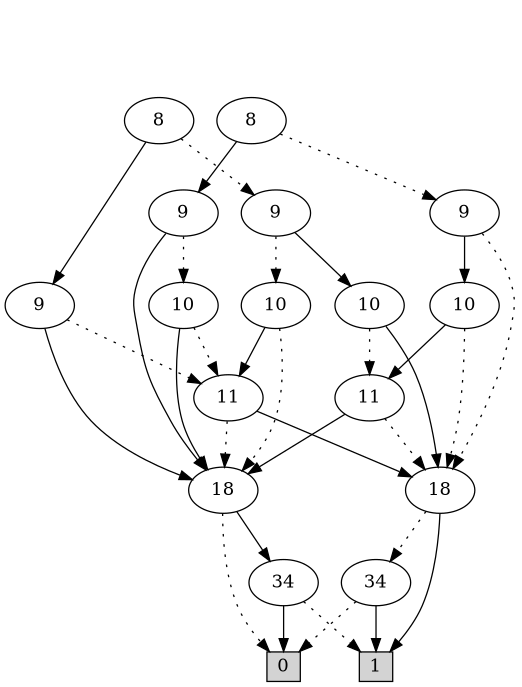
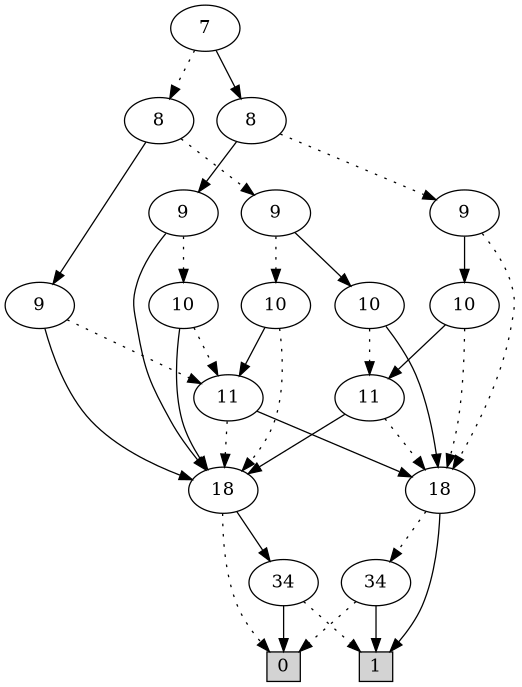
none -> (205, 28)
